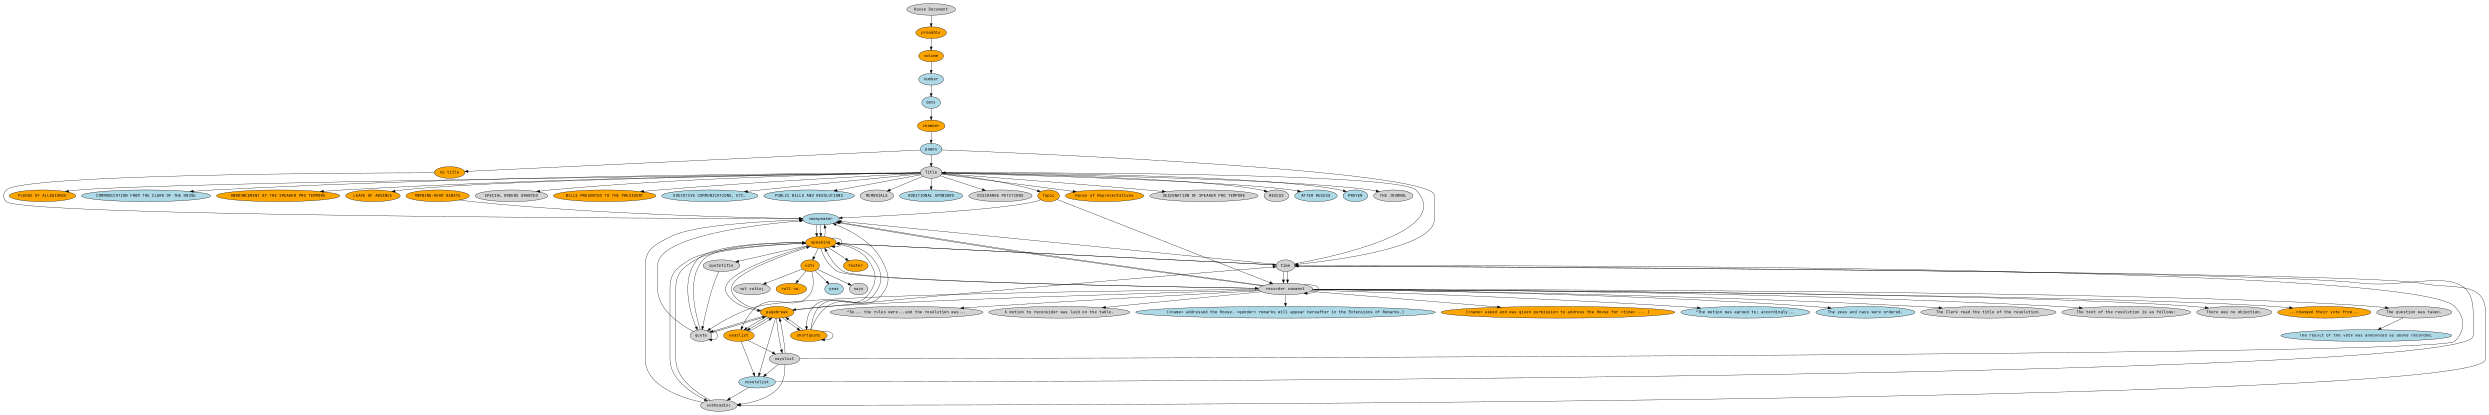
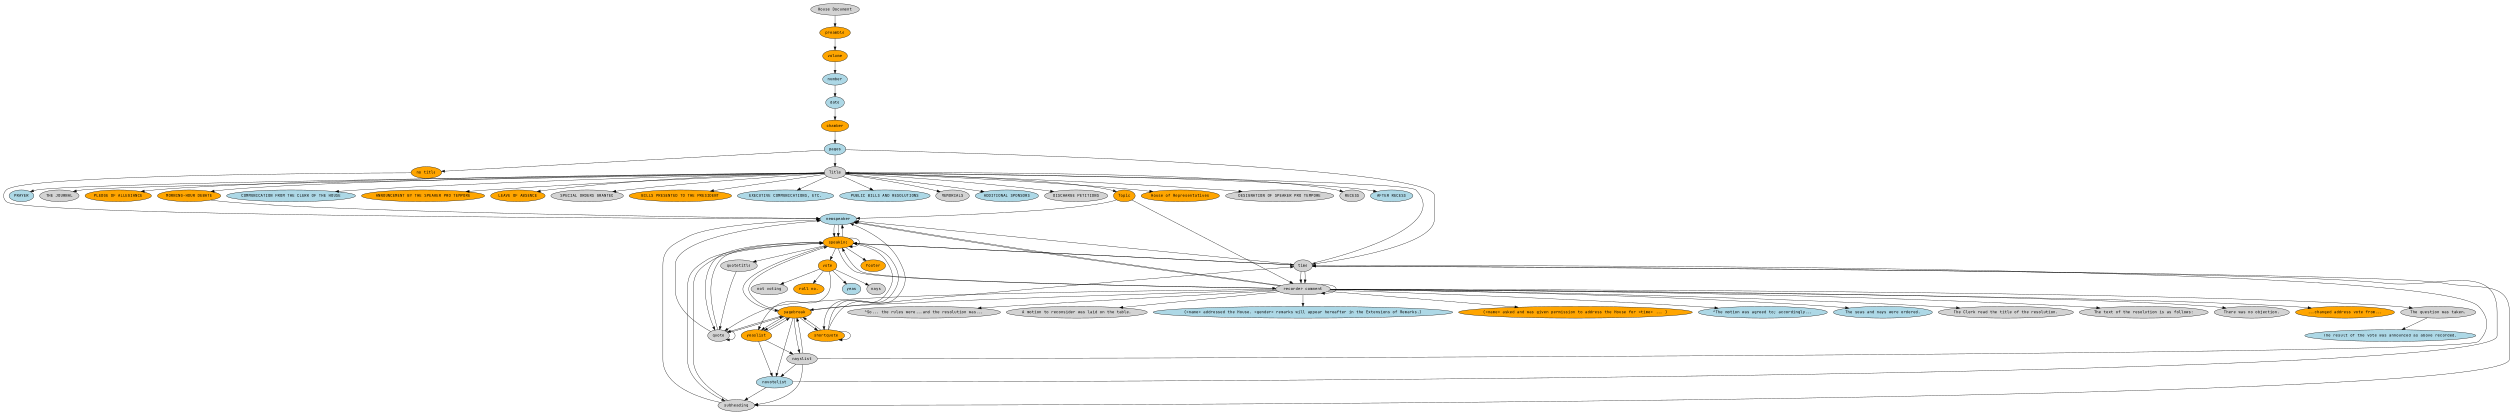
none -> (519, 178)
(2324, 312) -> (2345, 312)
